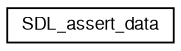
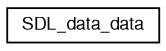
(90, 25) -> (83, 25)
